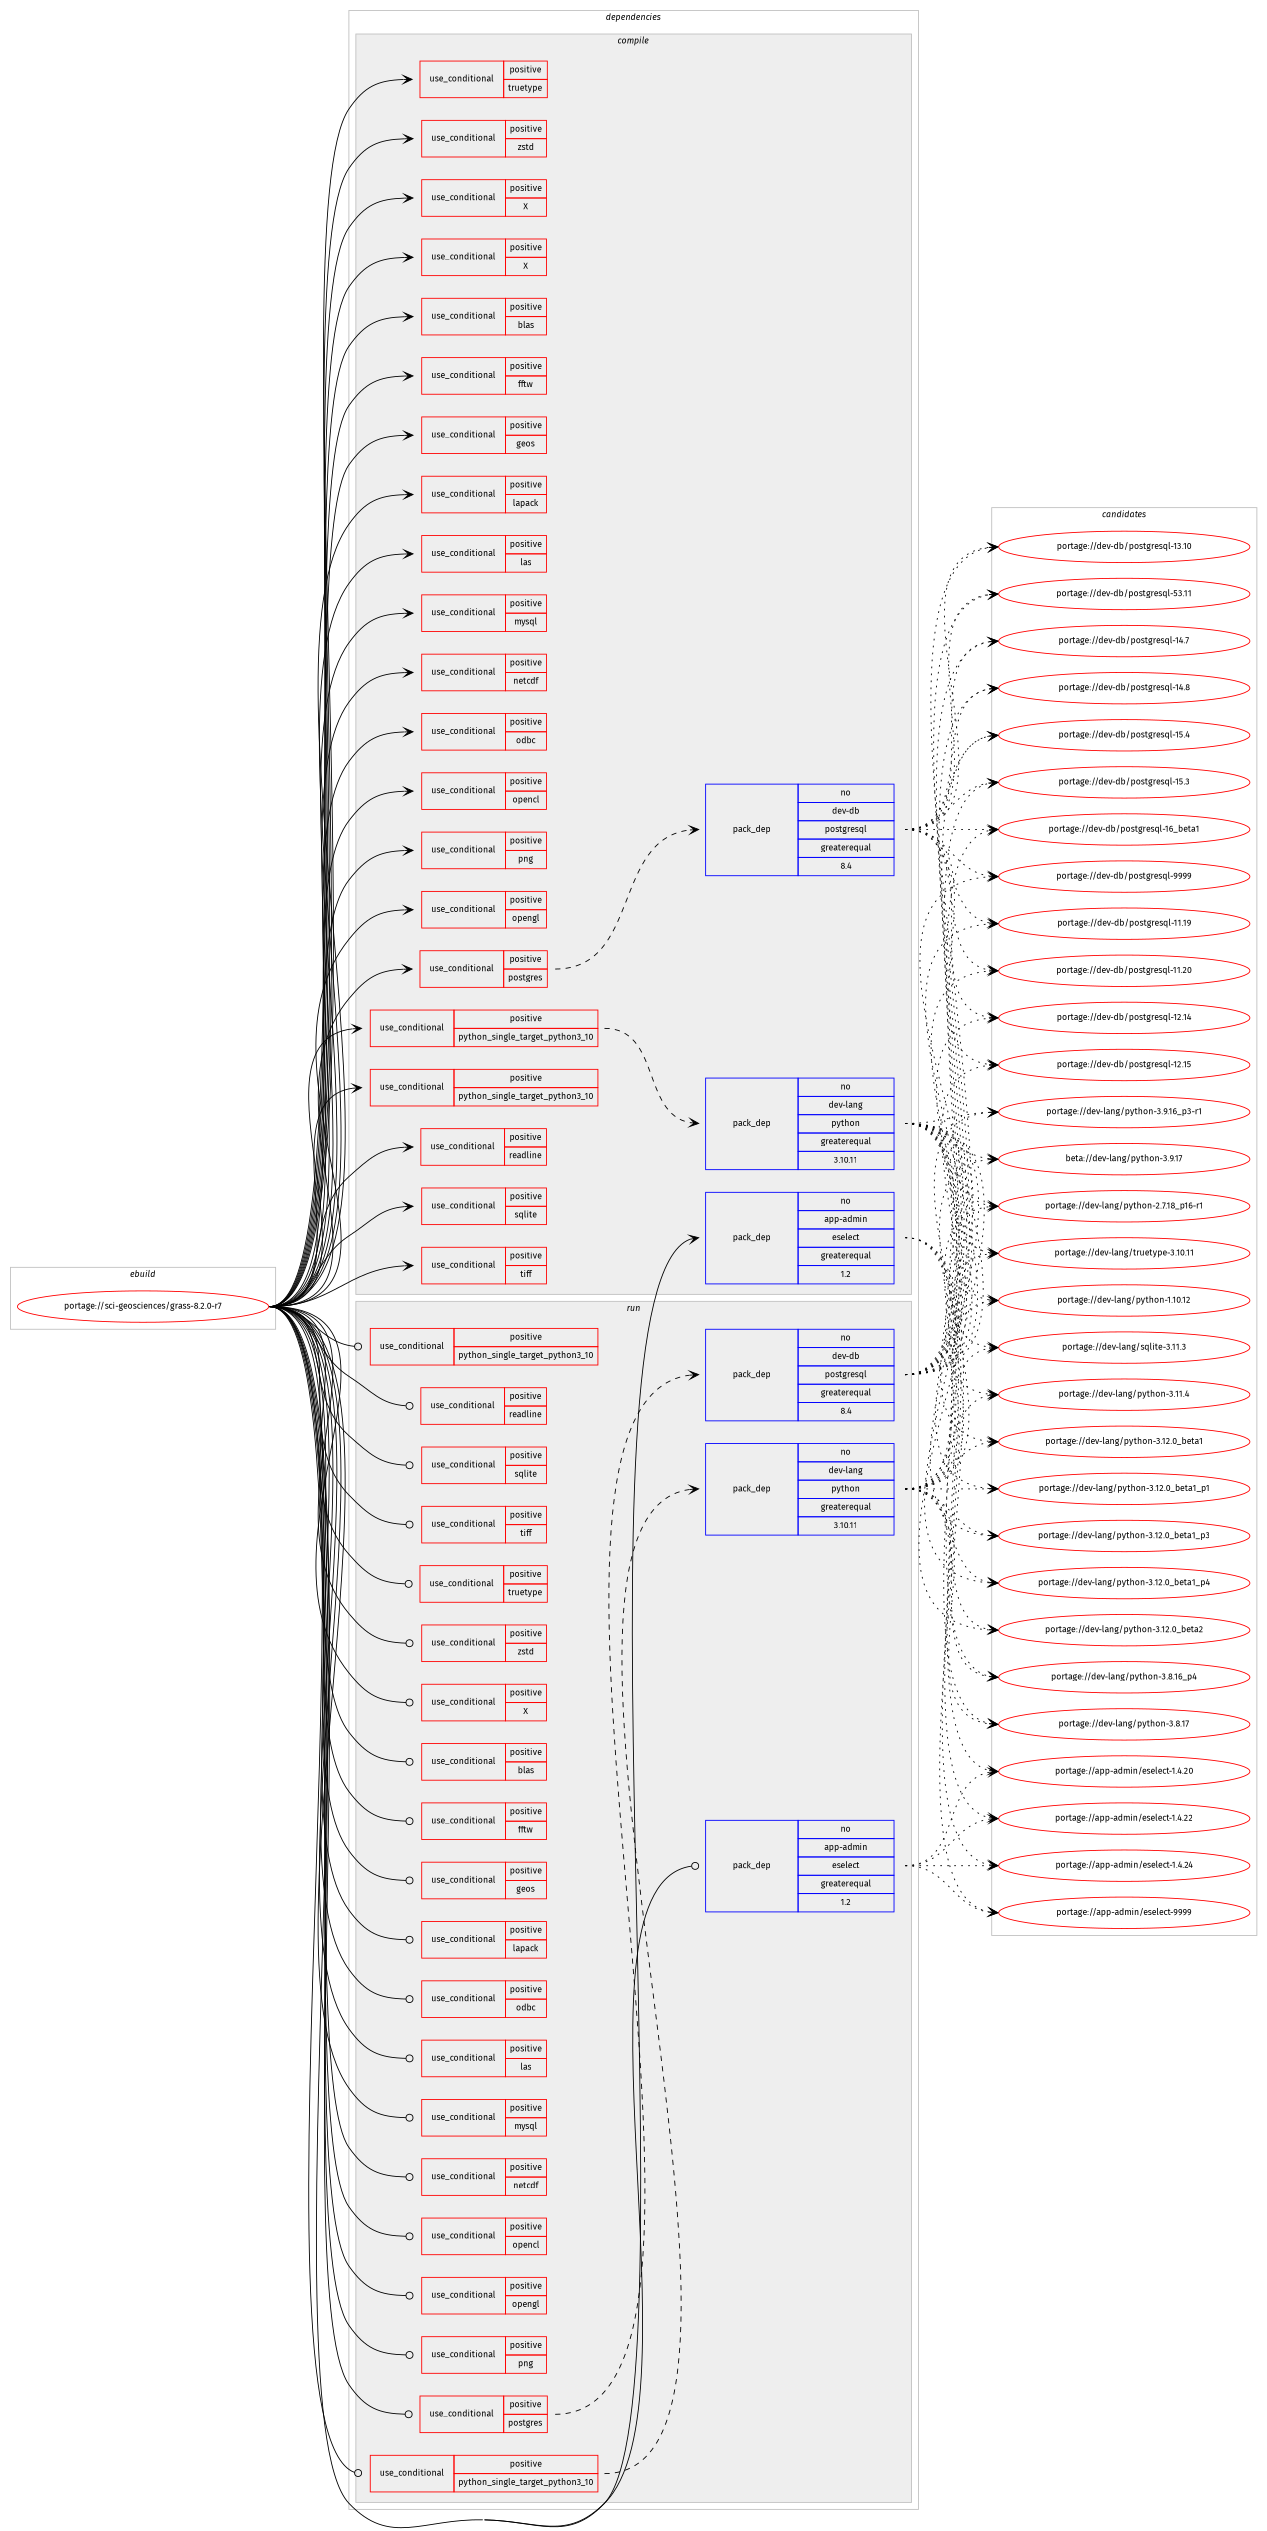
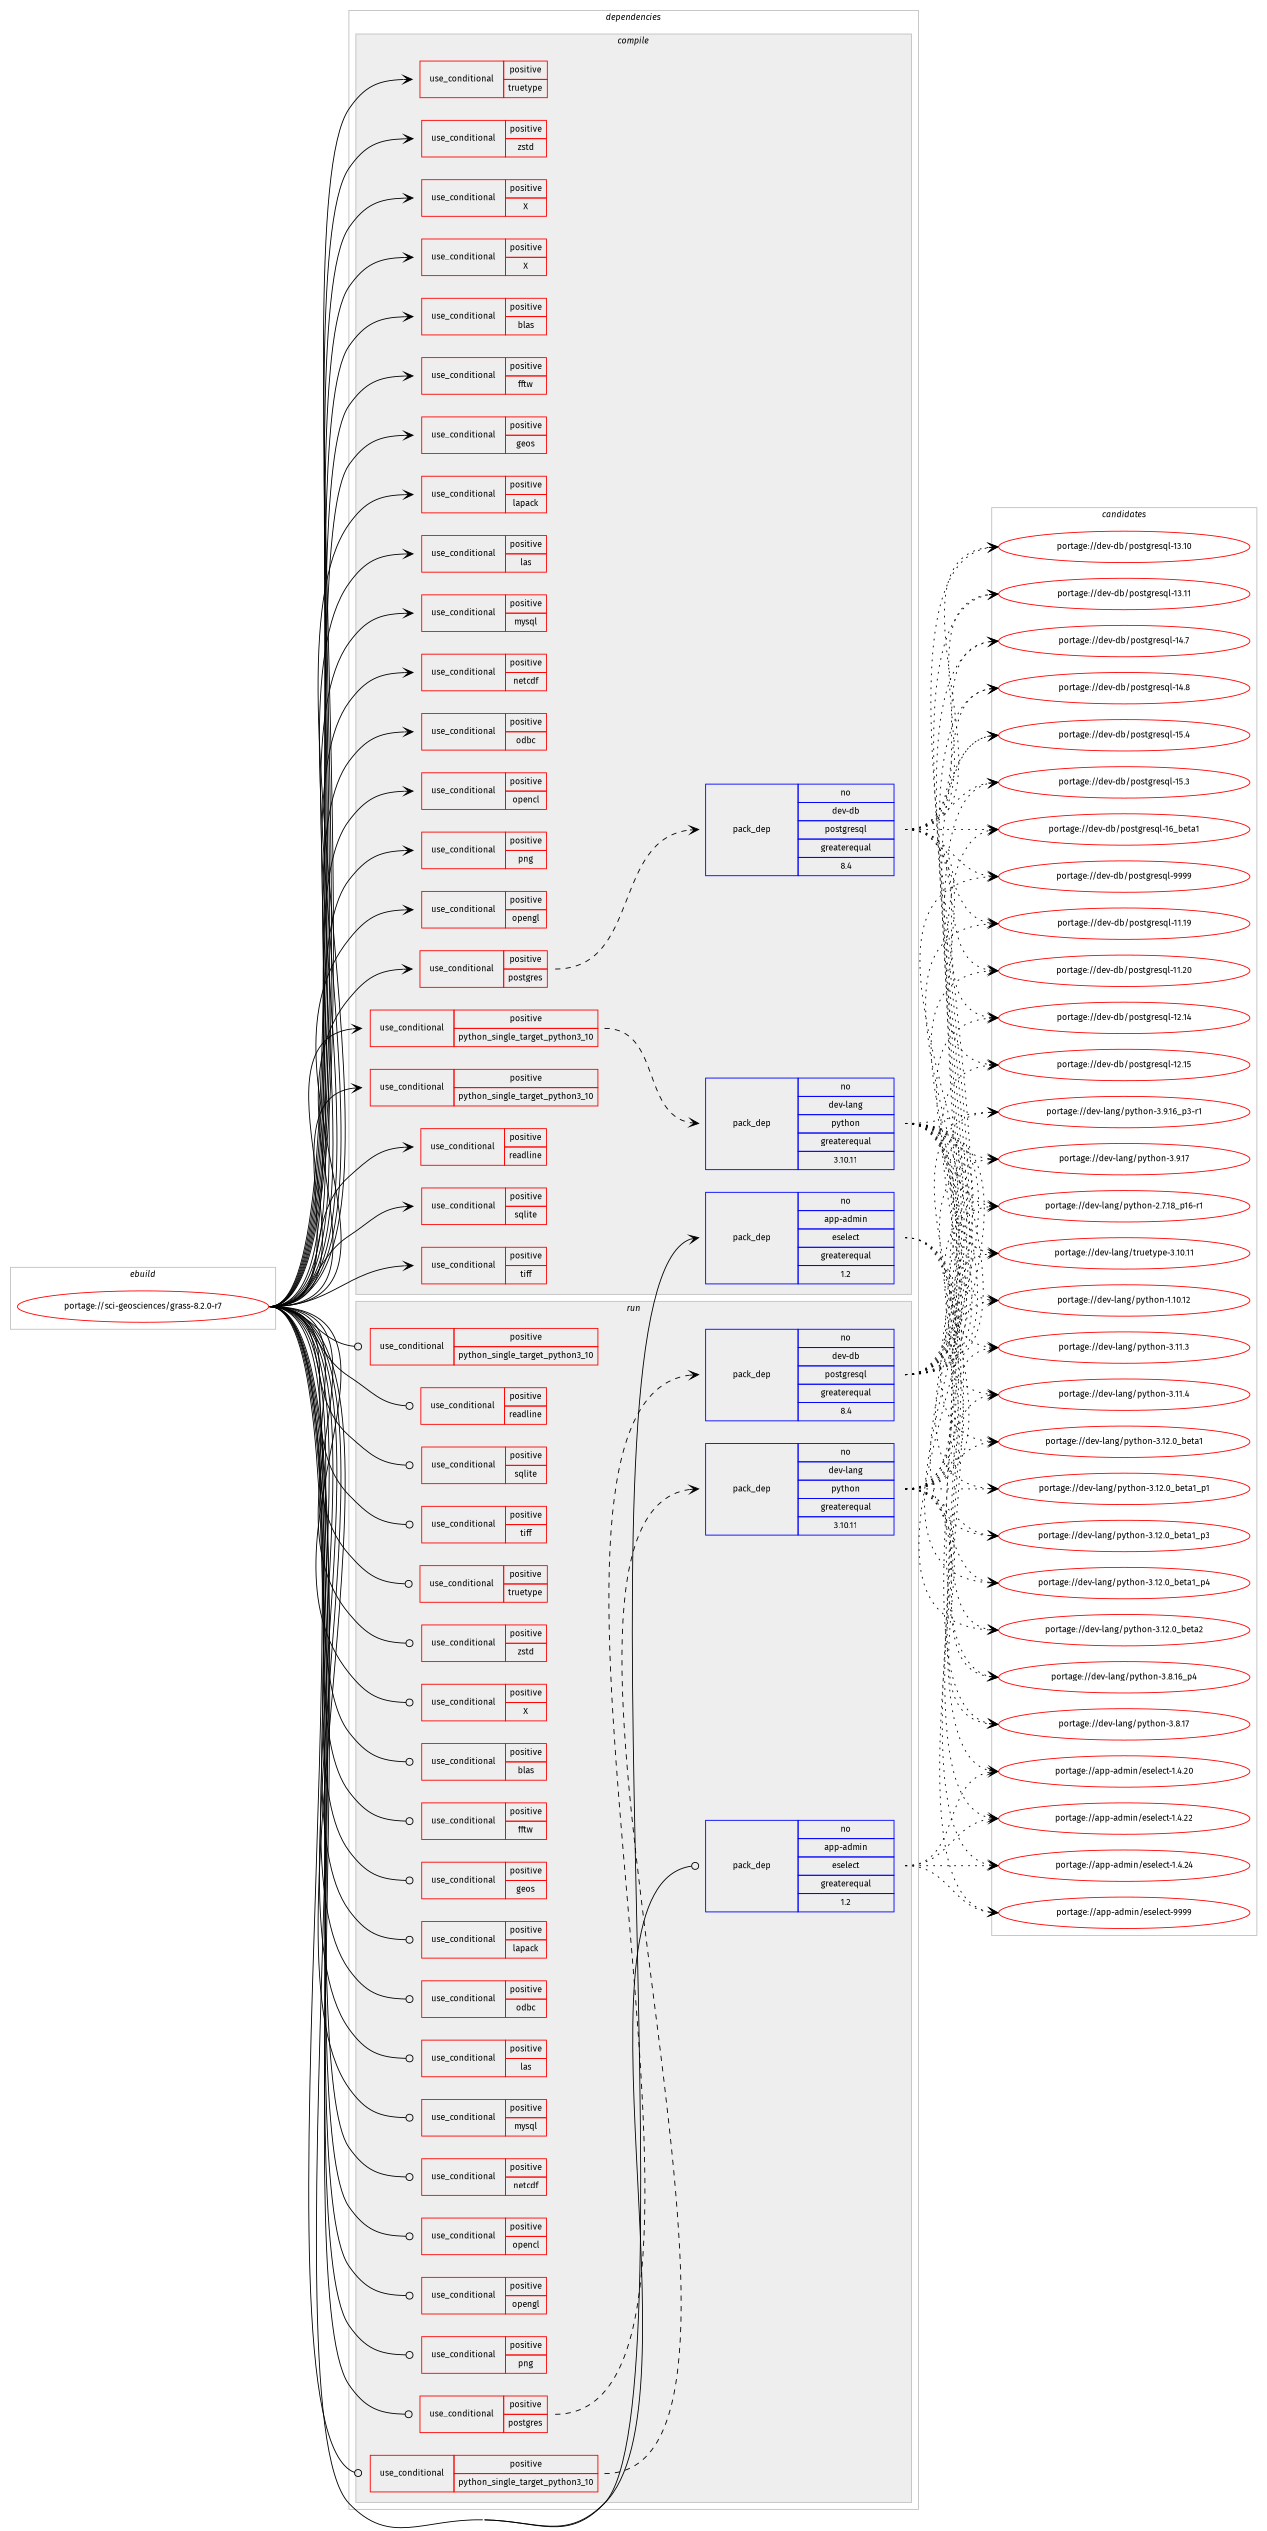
(1124, 594) -> (1124, 594)
(1124, 1159) -> (1124, 1159)
(1124, 1348) -> (1124, 1348)
